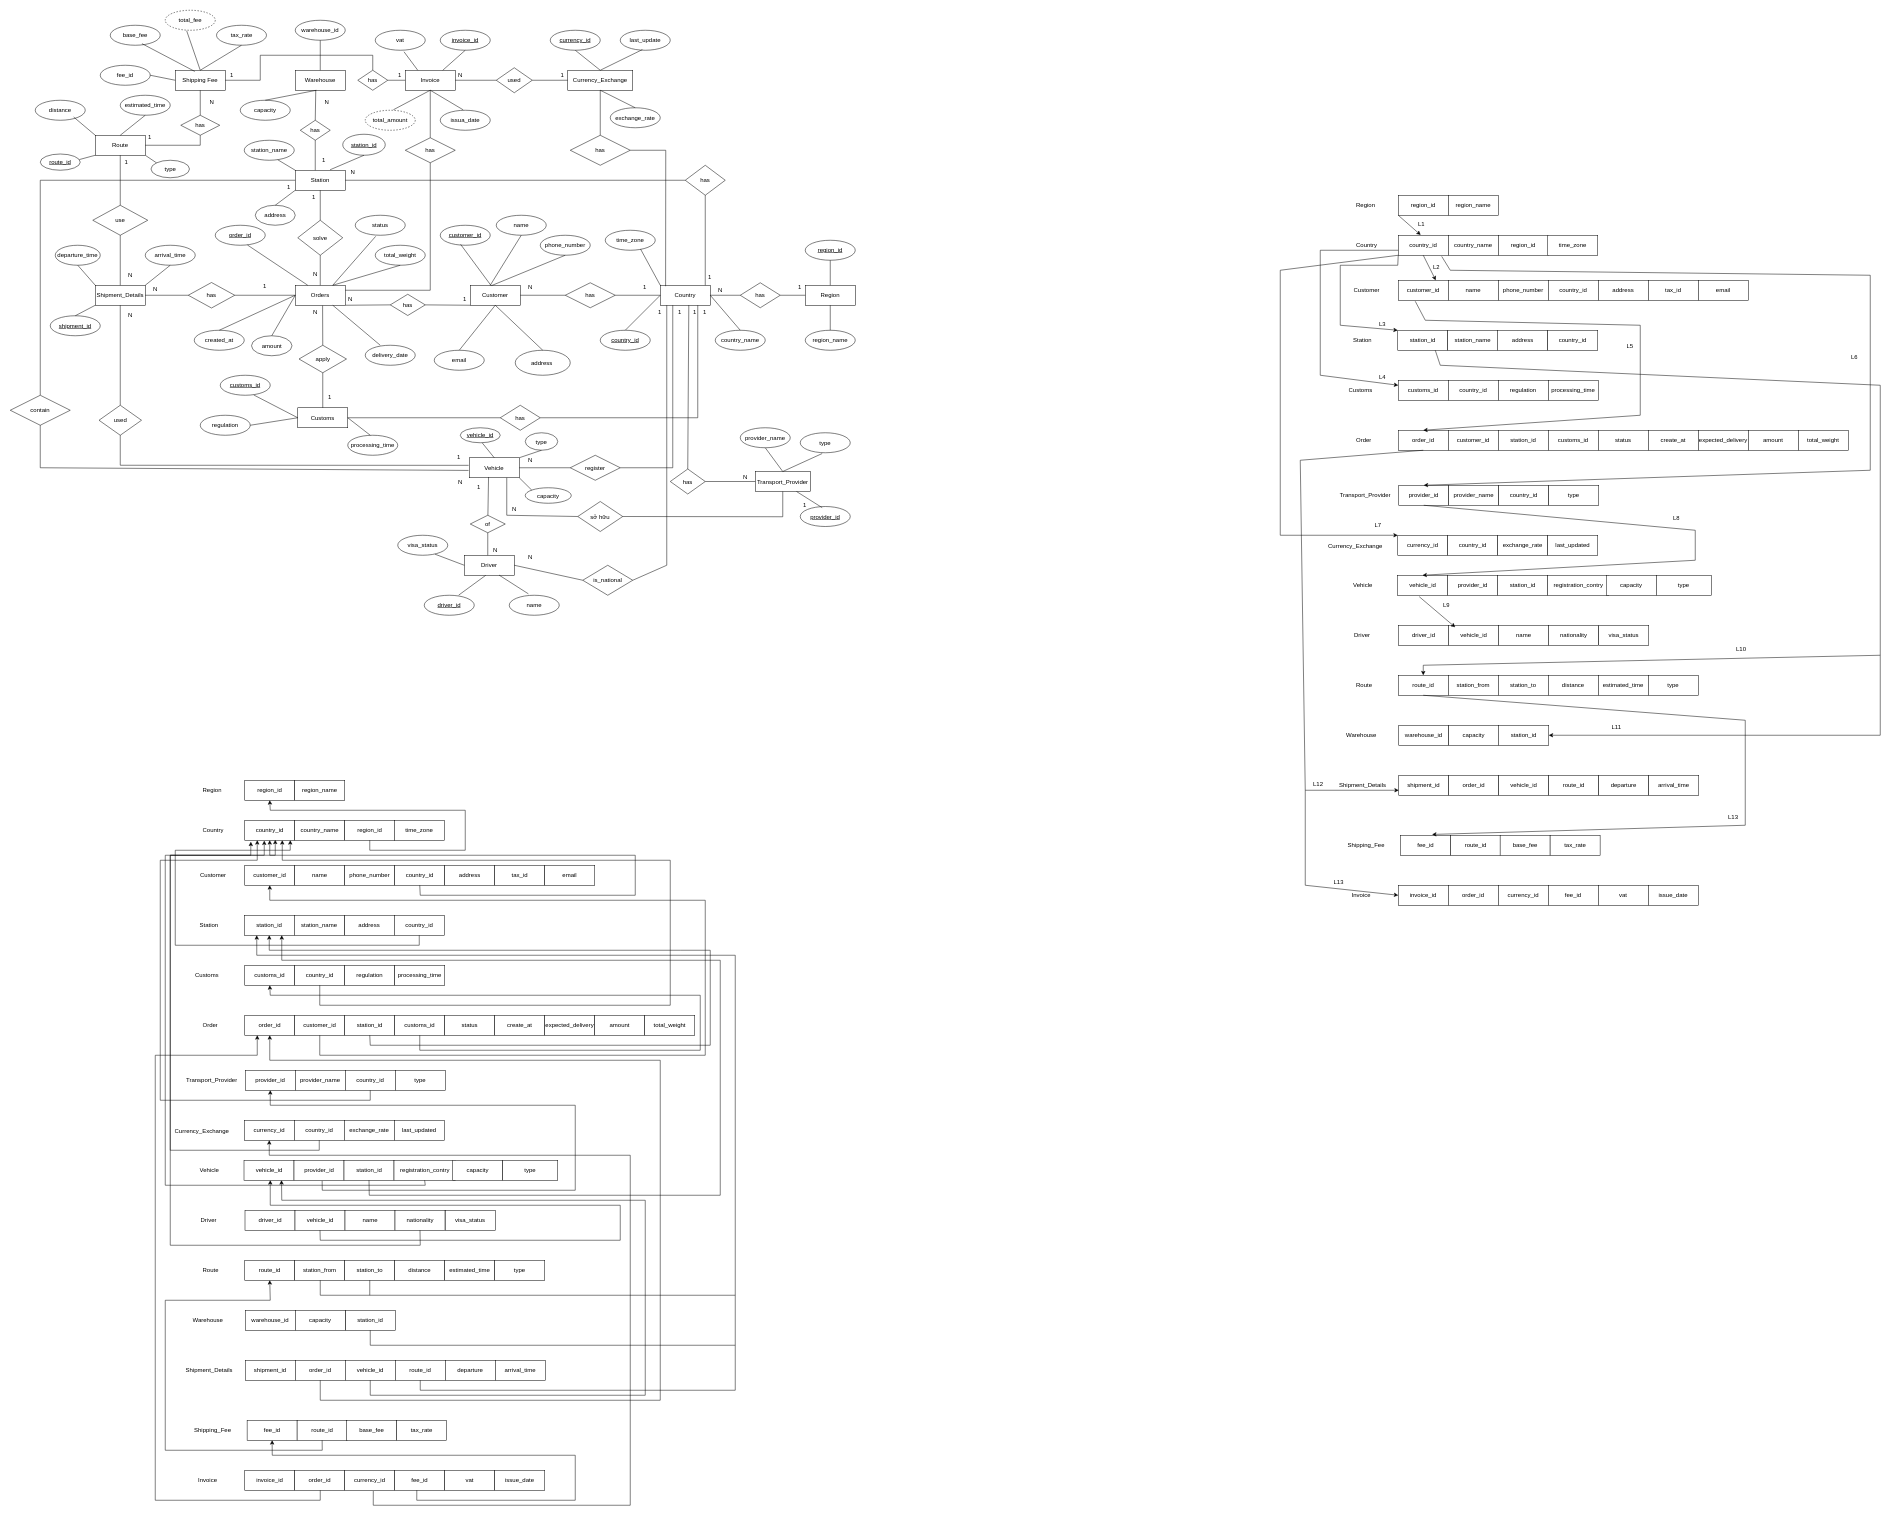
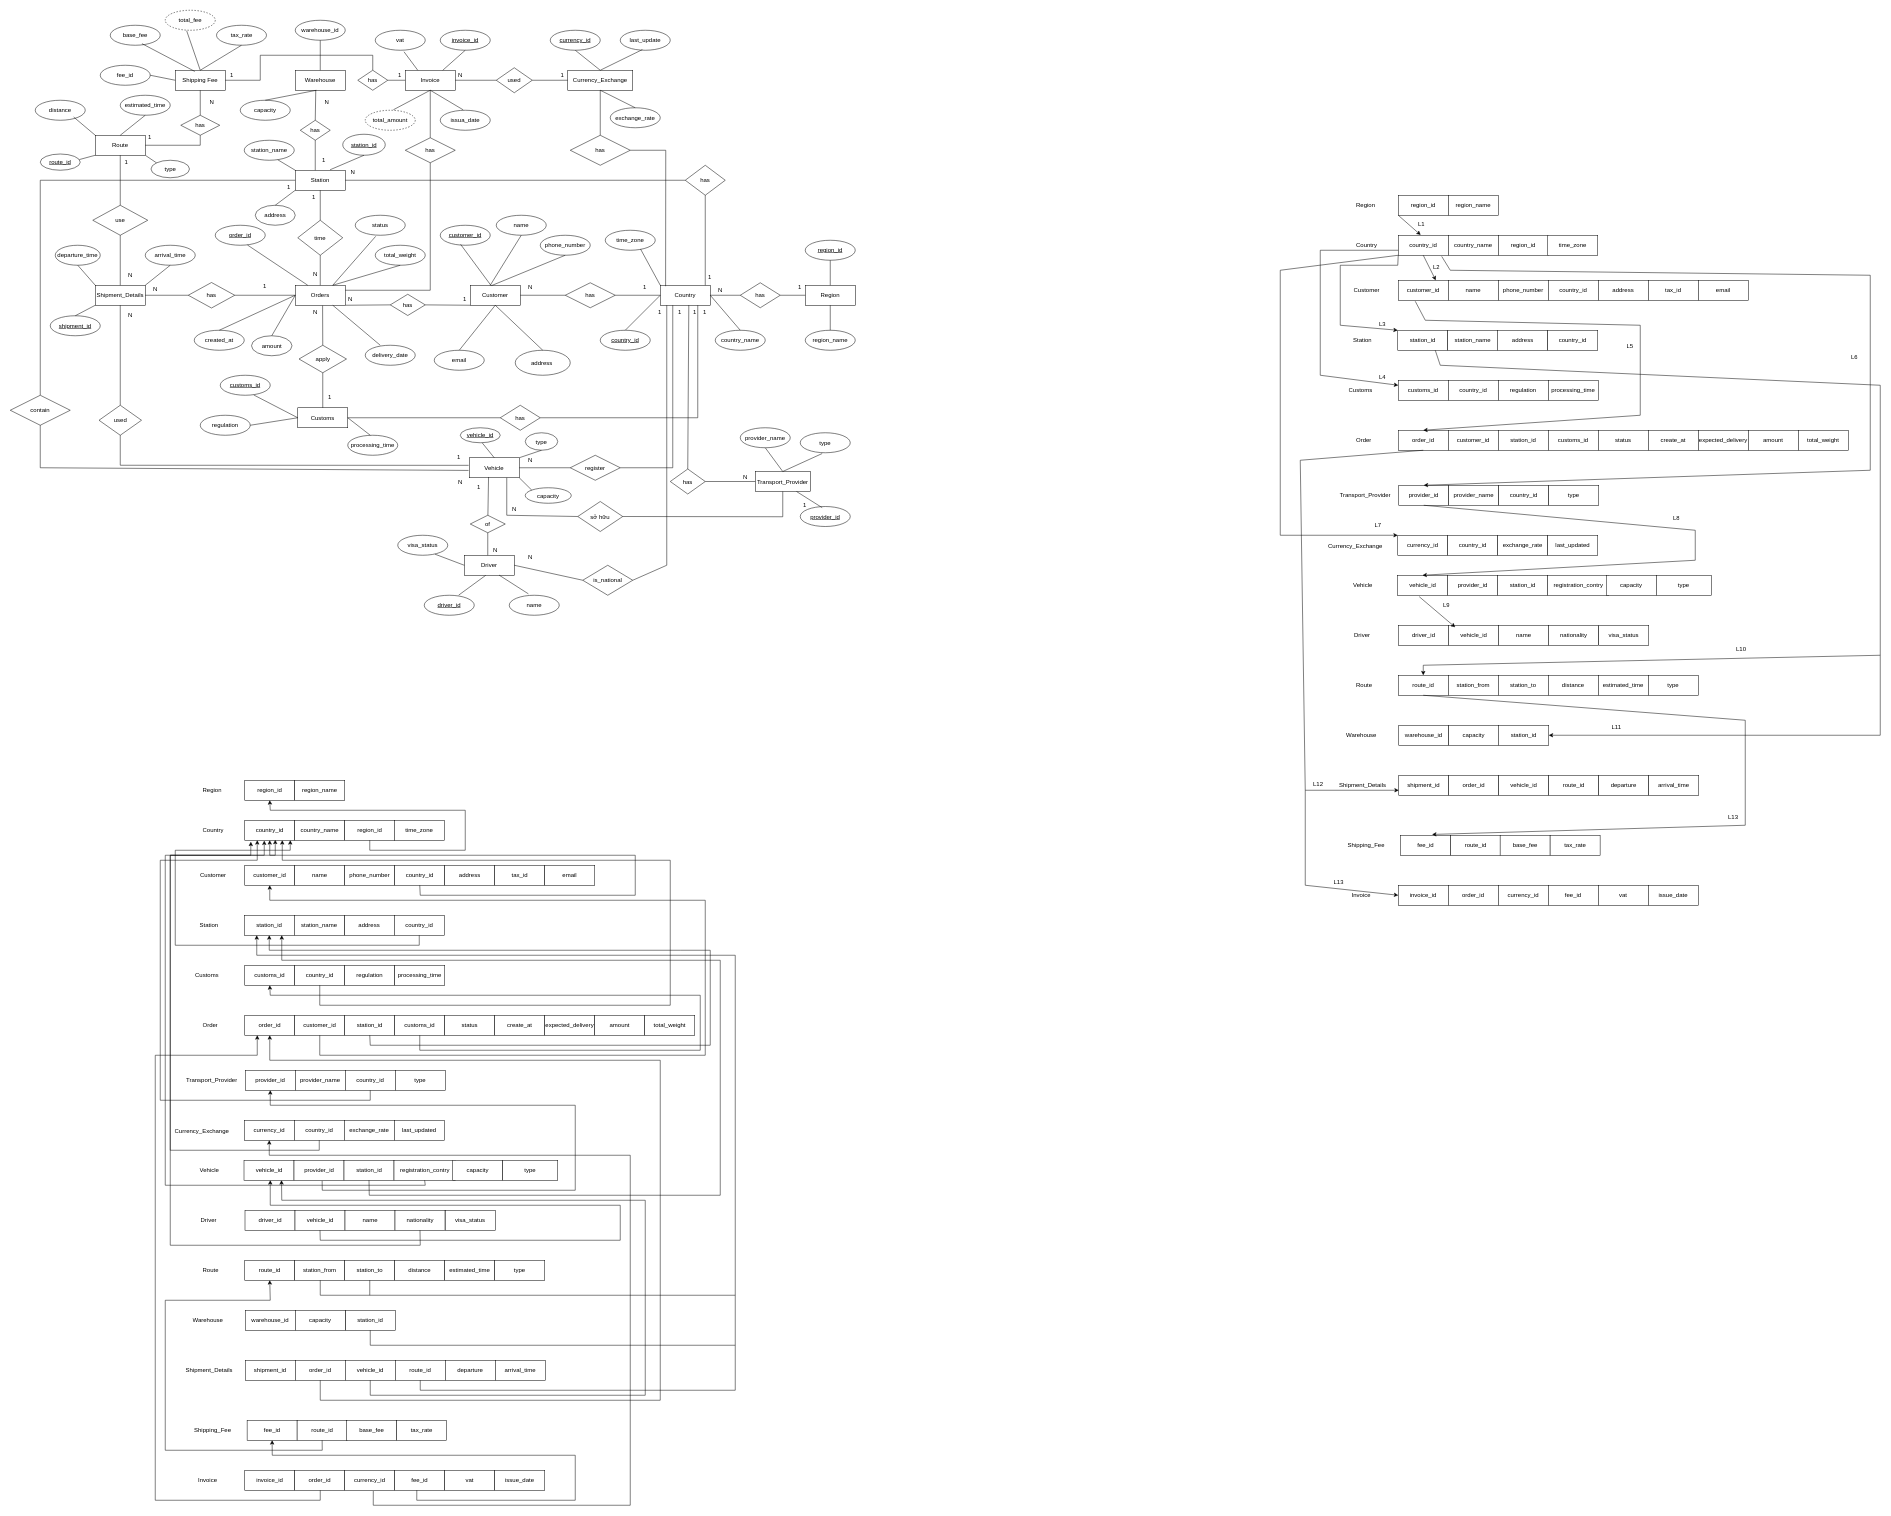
(320, 238) -> (320, 238)
